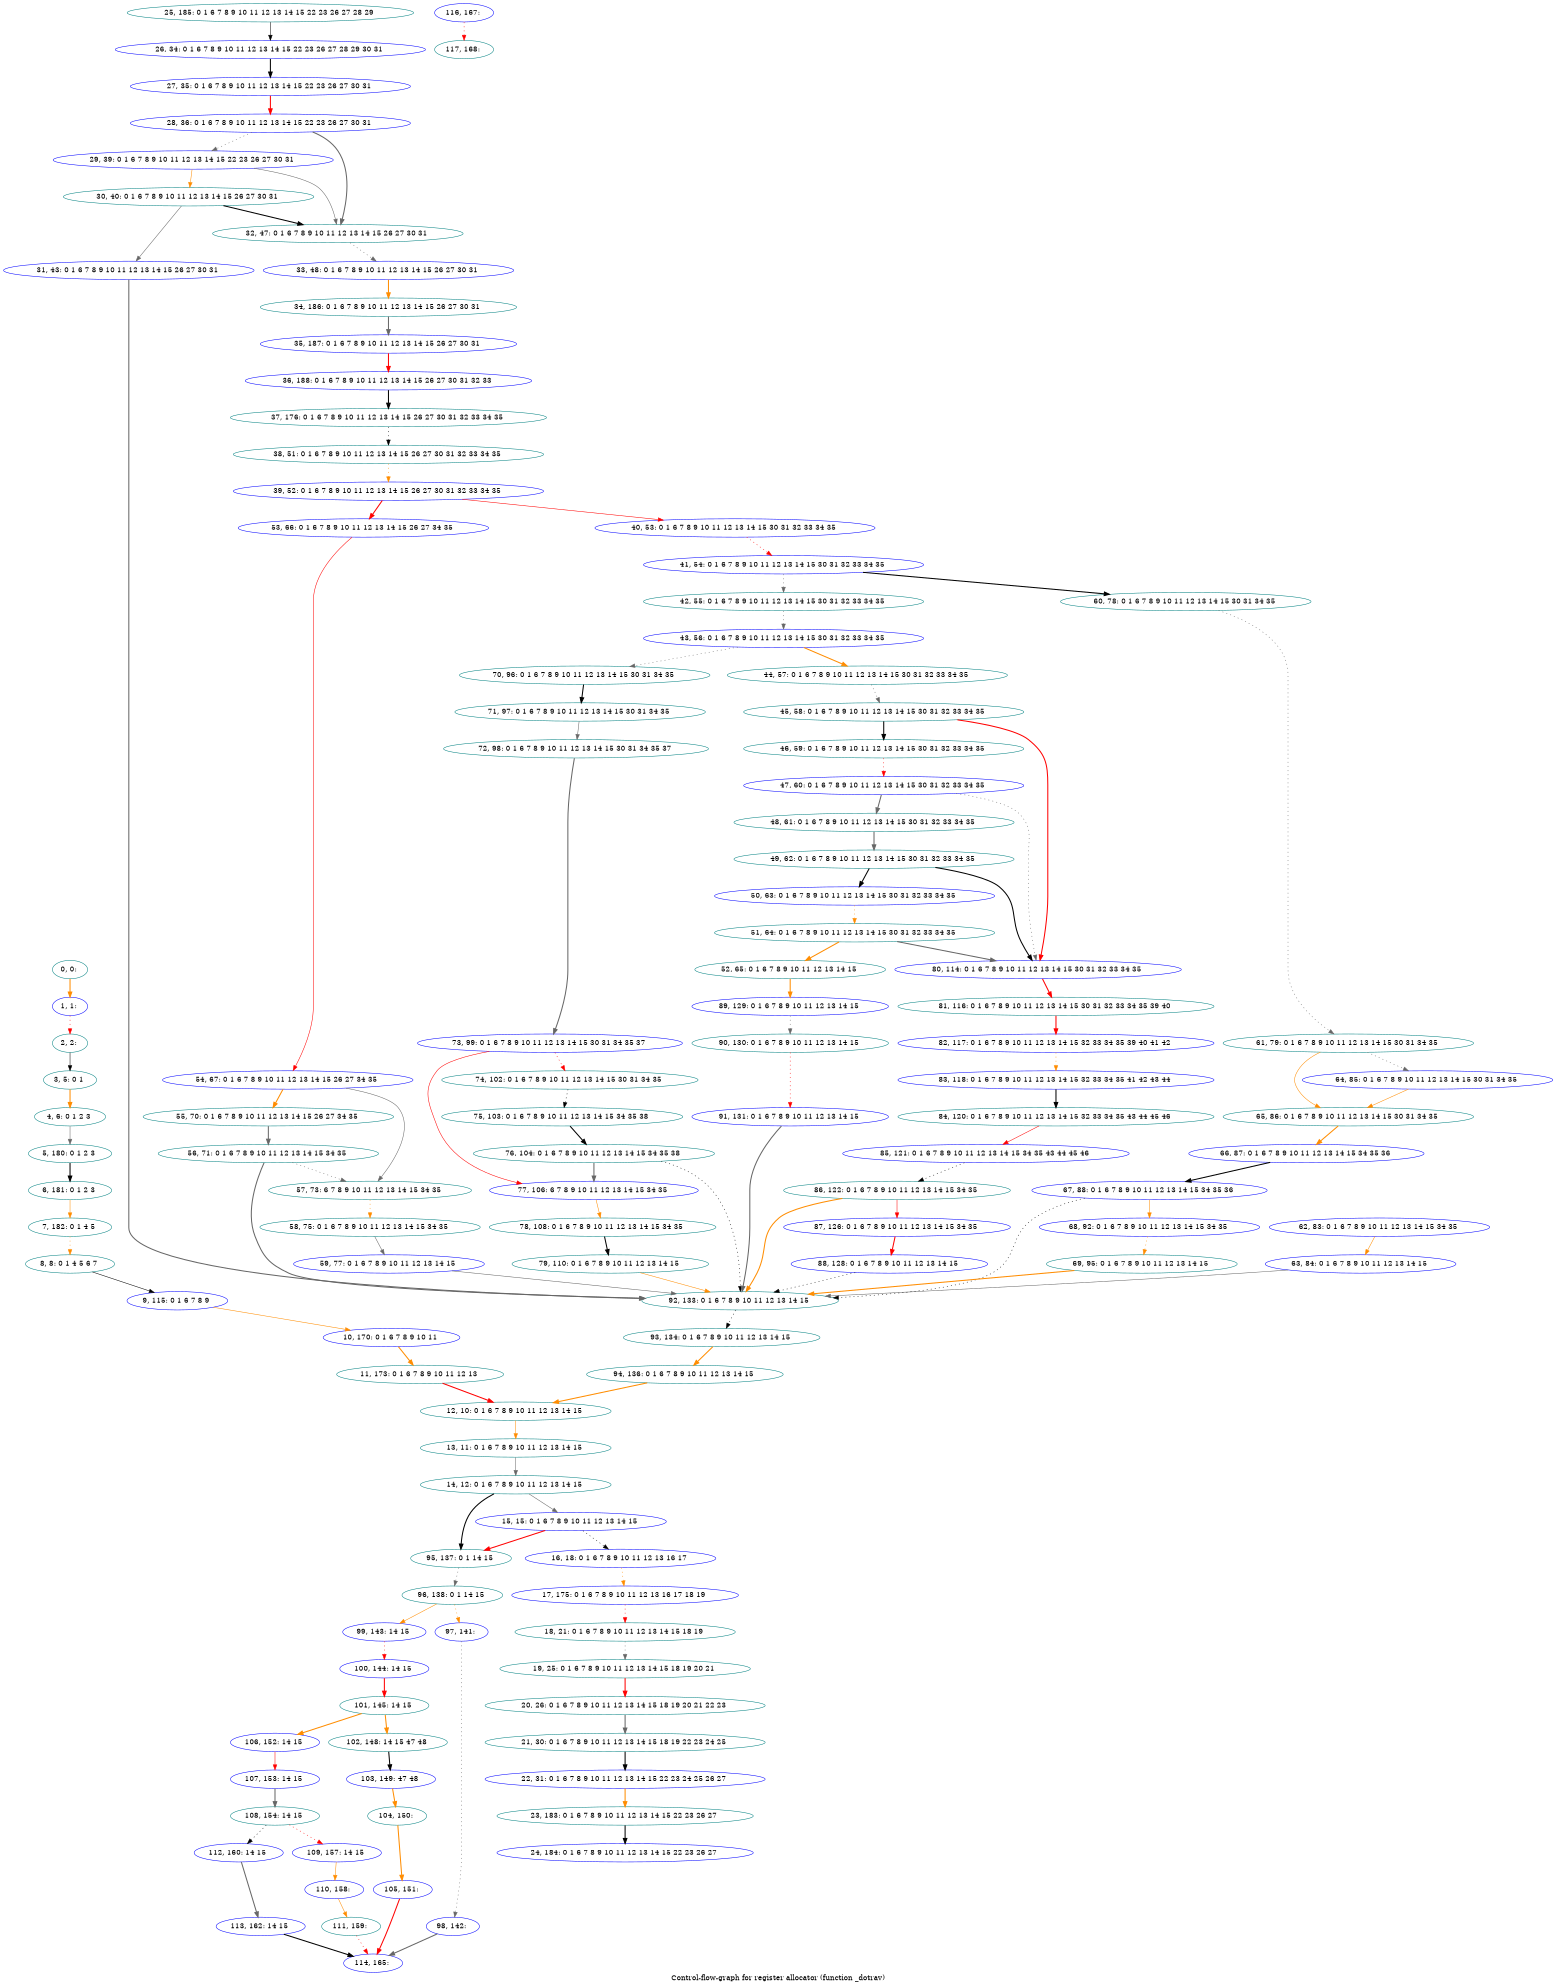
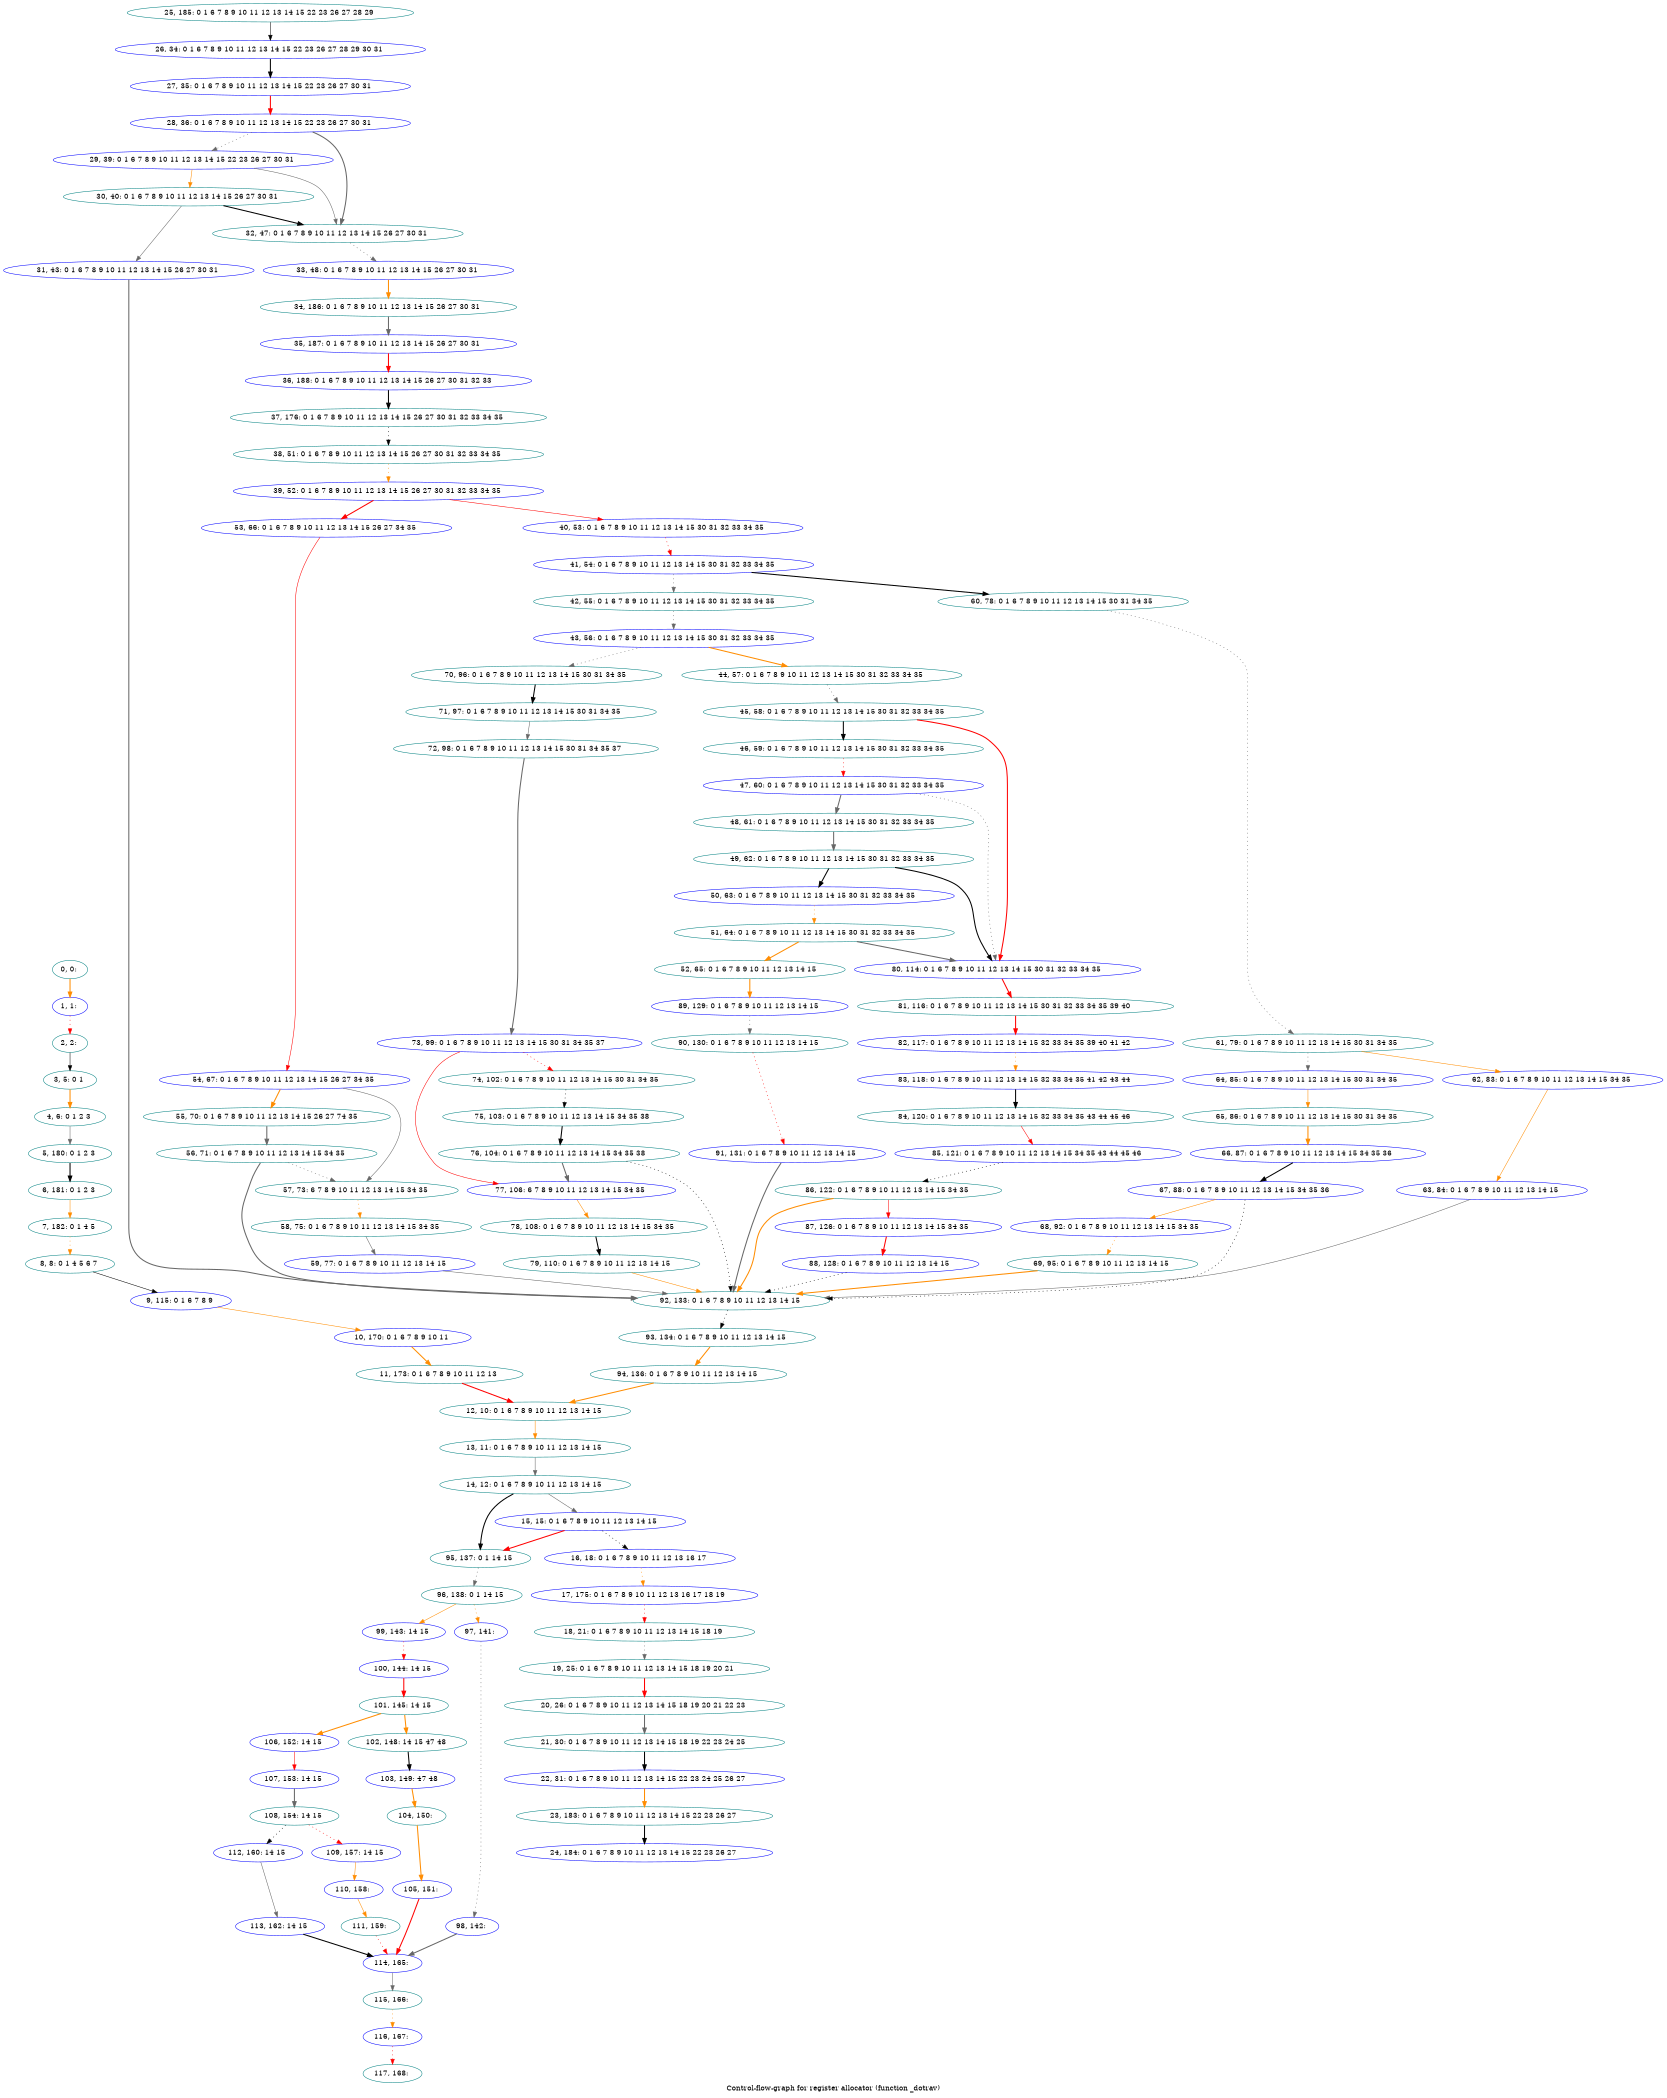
(1295, 1077) -> (1429, 1061)
(268, 1117) -> (267, 1117)
(249, 1887) -> (268, 1887)
none -> (393, 2000)
